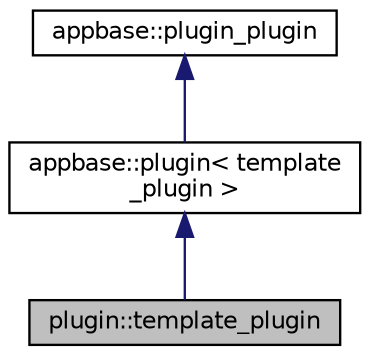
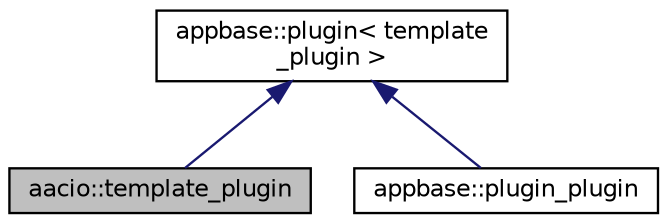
(185, 111) -> (437, 132)
(185, 323) -> (160, 191)
